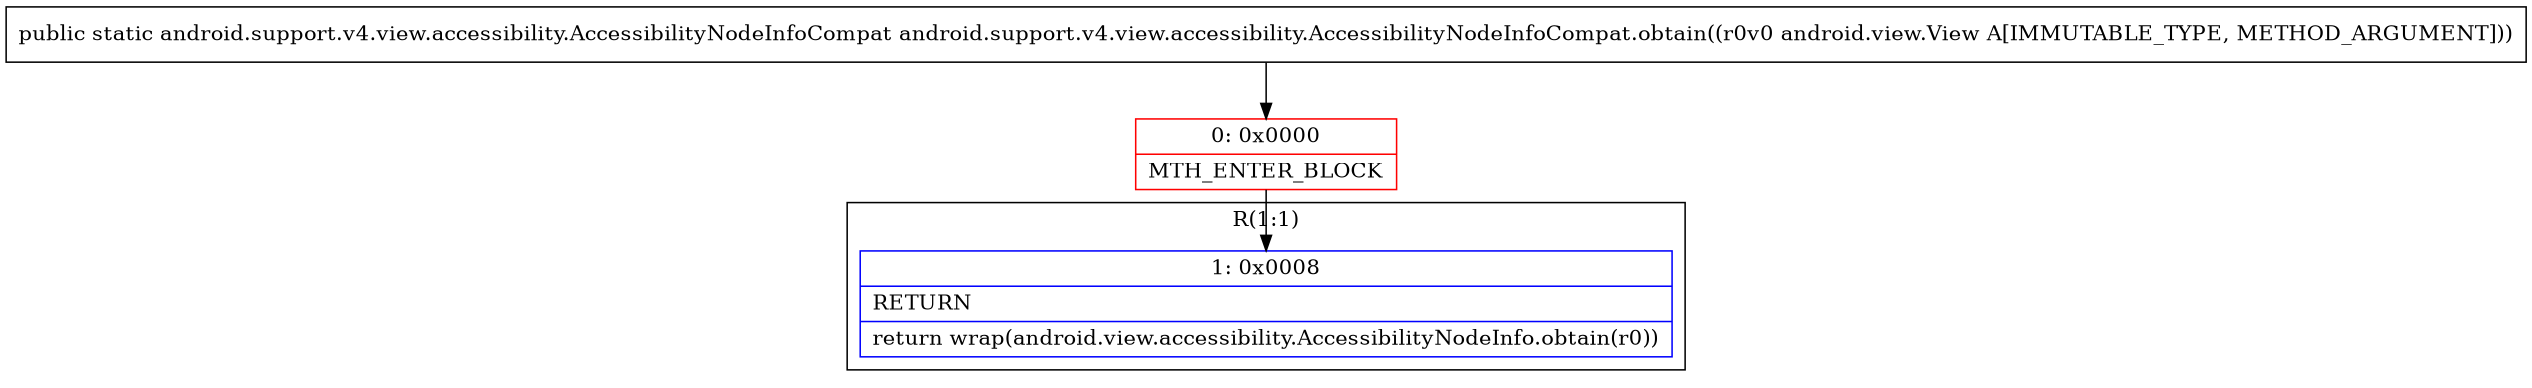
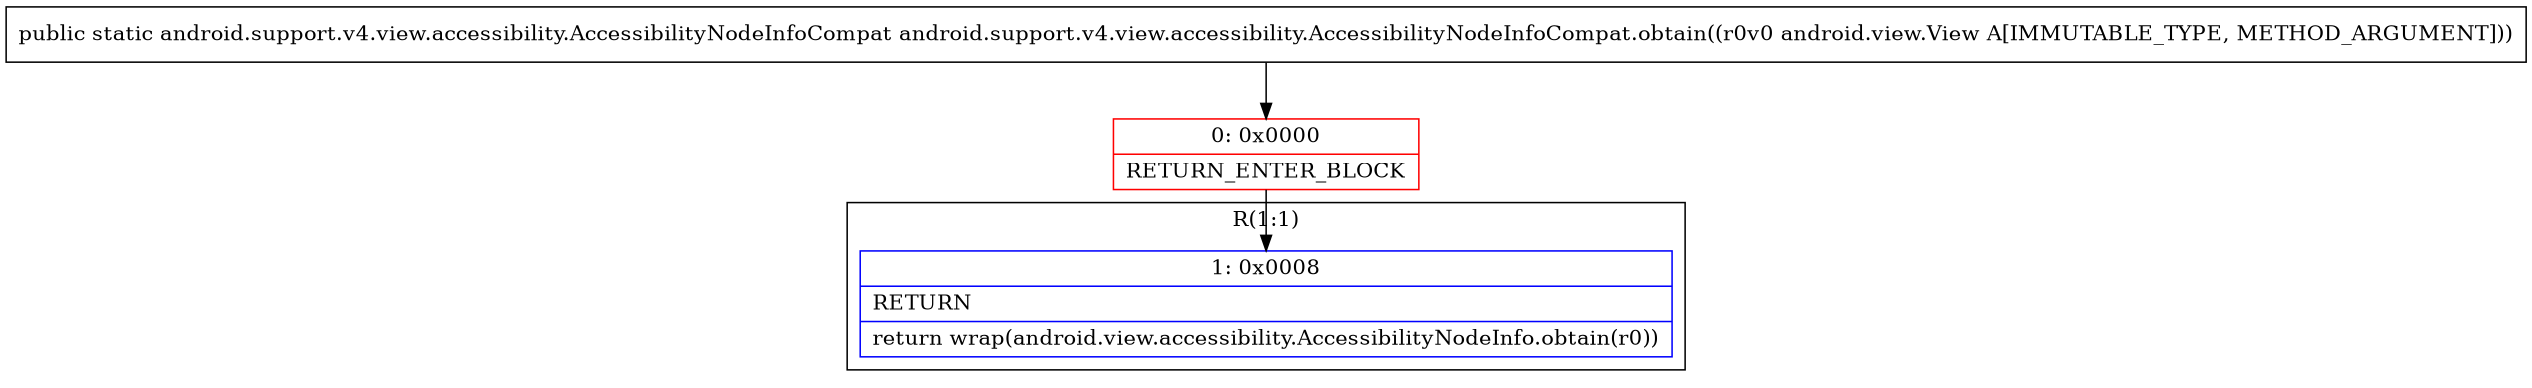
(1266, 171) -> (1266, 171)
